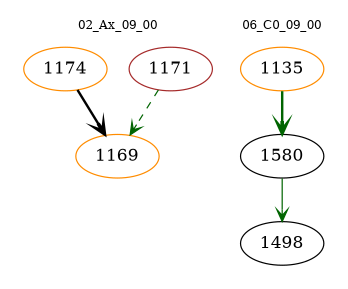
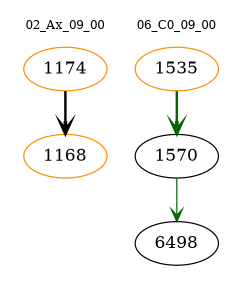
(171, 69) -> none
(282, 69) -> (177, 69)
(117, 156) -> (65, 156)
(282, 156) -> (177, 156)
(282, 243) -> (177, 243)
